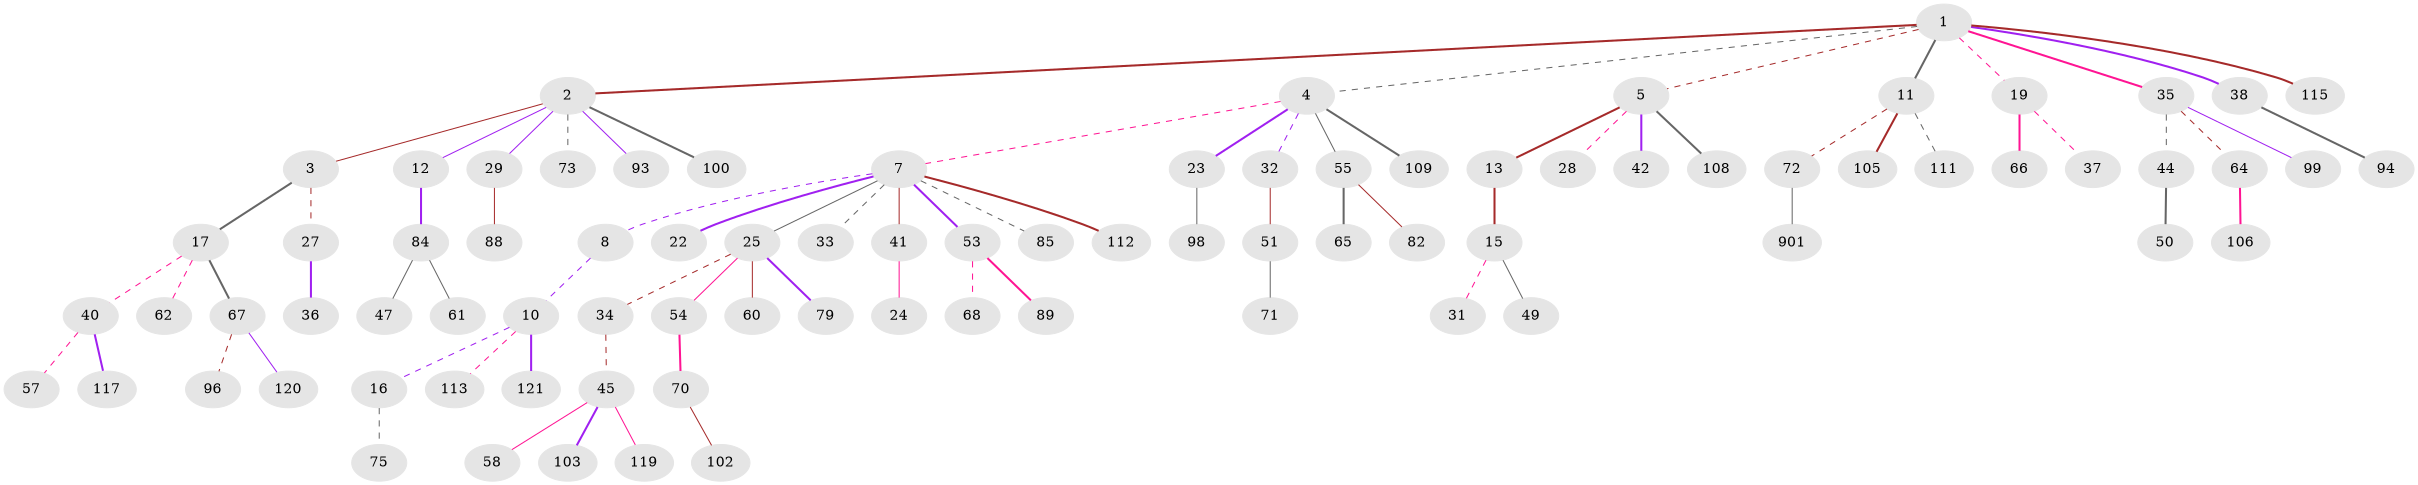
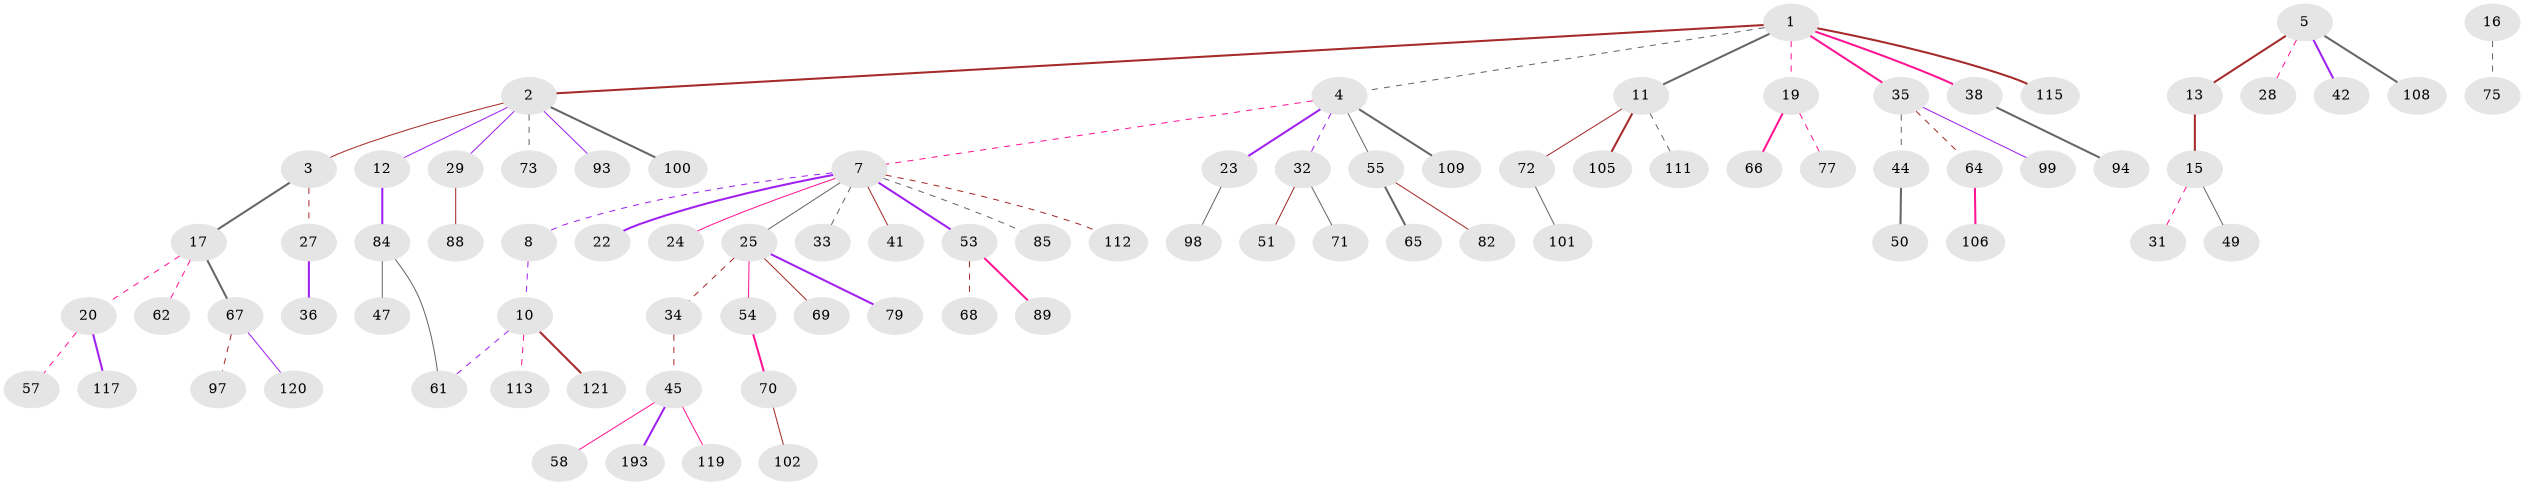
(2096, 49) -> (1885, 57)
(1793, 59) -> none
(1849, 132) -> (1584, 132)
(2093, 169) -> (1828, 169)
(1012, 201) -> (992, 199)
(1792, 243) -> (1563, 243)
(899, 279) -> (766, 203)
(973, 279) -> (969, 279)
(1270, 279) -> (1322, 206)
(91, 316) -> (89, 316)
(752, 316) -> (822, 316)
(455, 353) -> (482, 353)
(531, 353) -> (560, 352)
(213, 389) -> (218, 389)
(568, 463) -> (635, 463)
